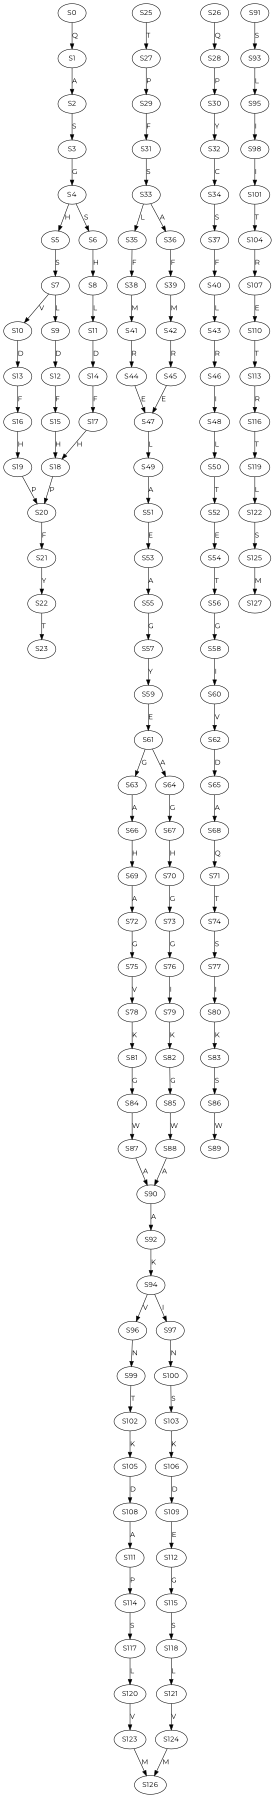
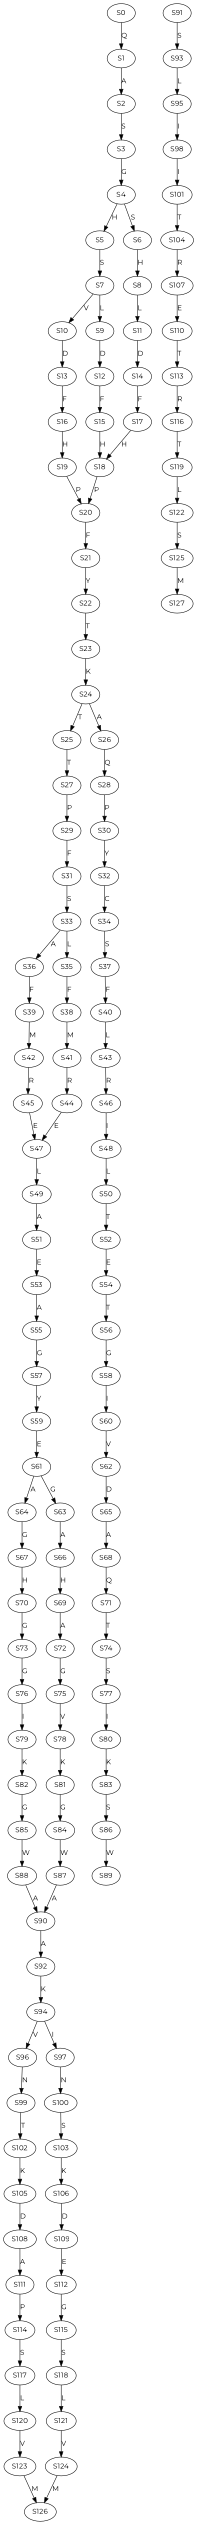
none -> (86, 695)
